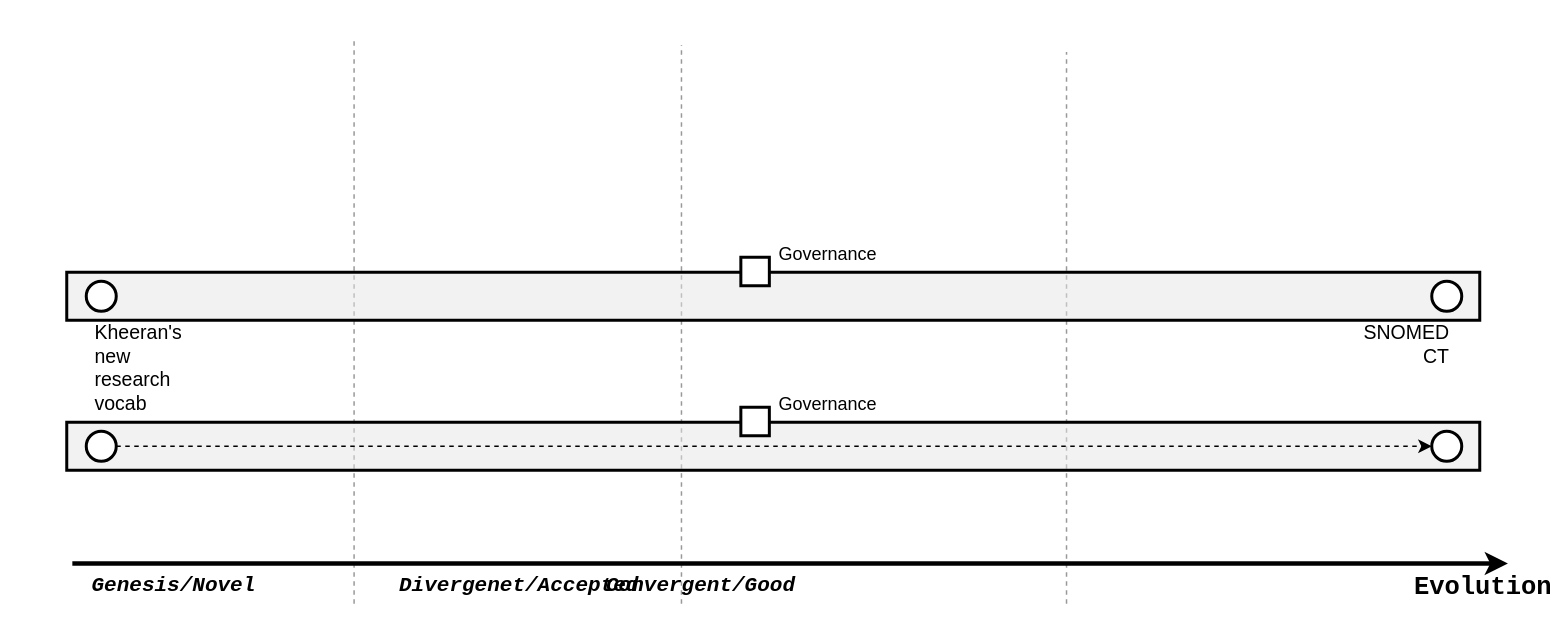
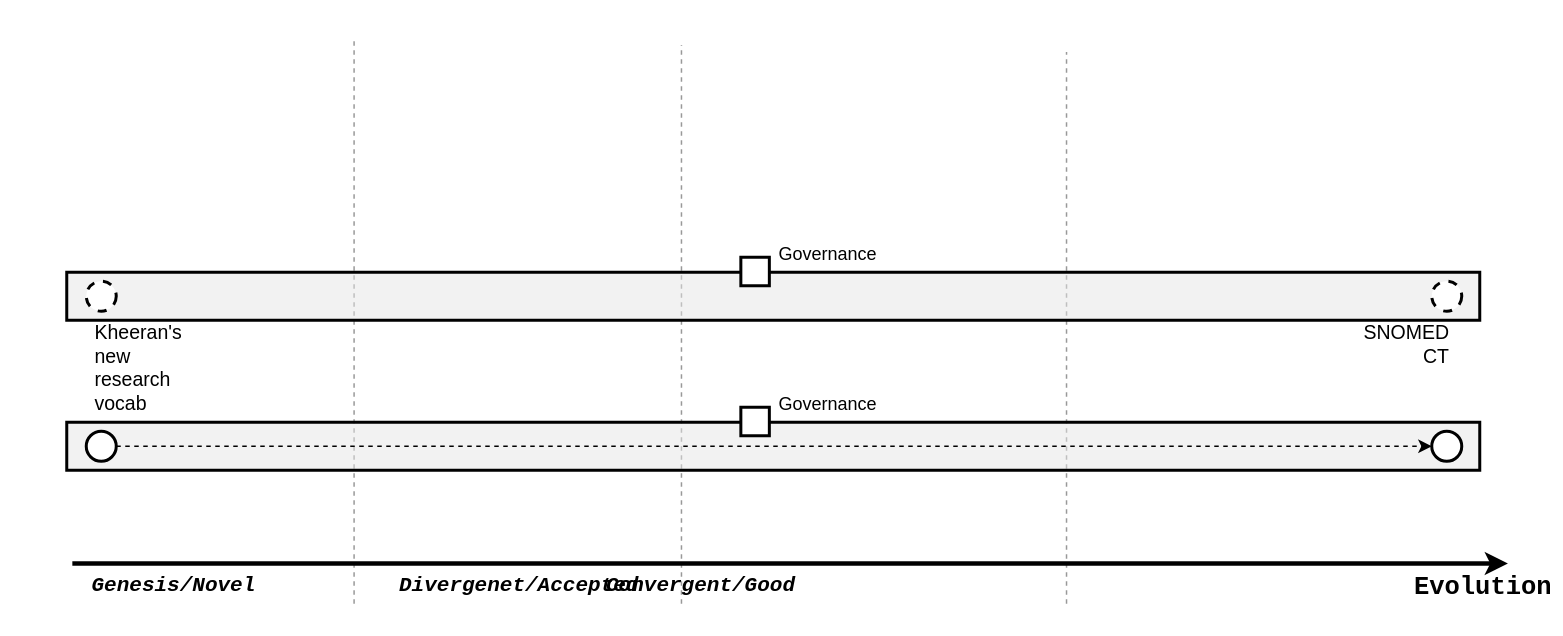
(101, 296) -> (101, 296)
(1447, 296) -> (1447, 296)
